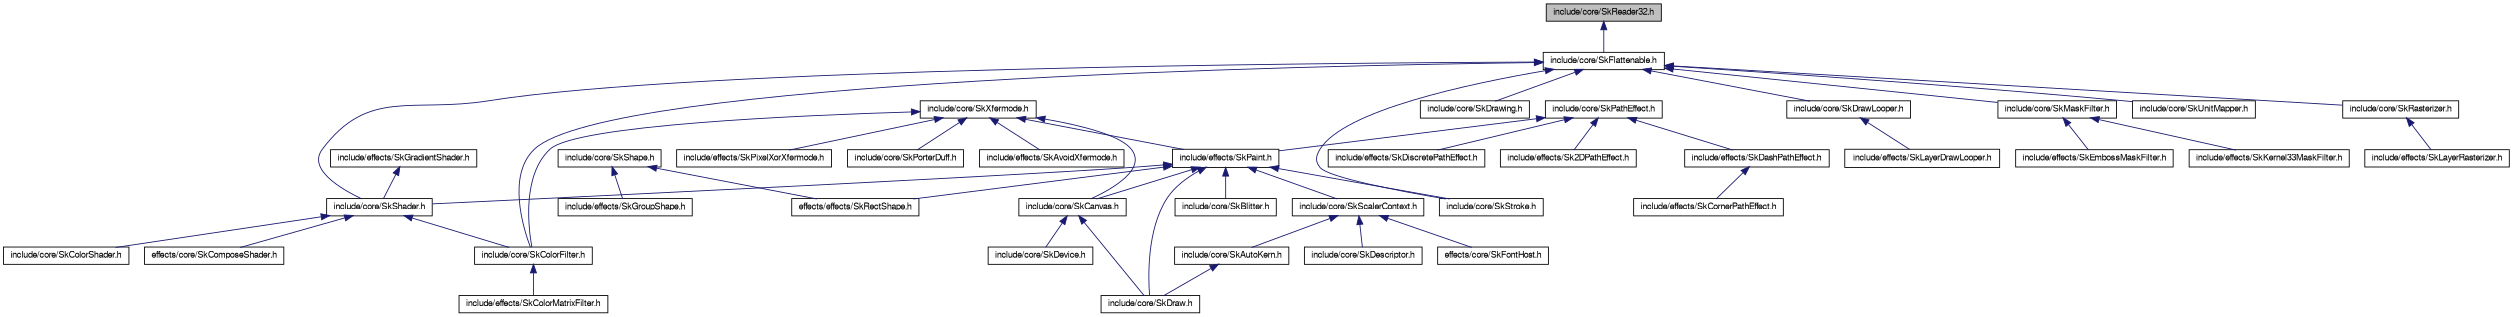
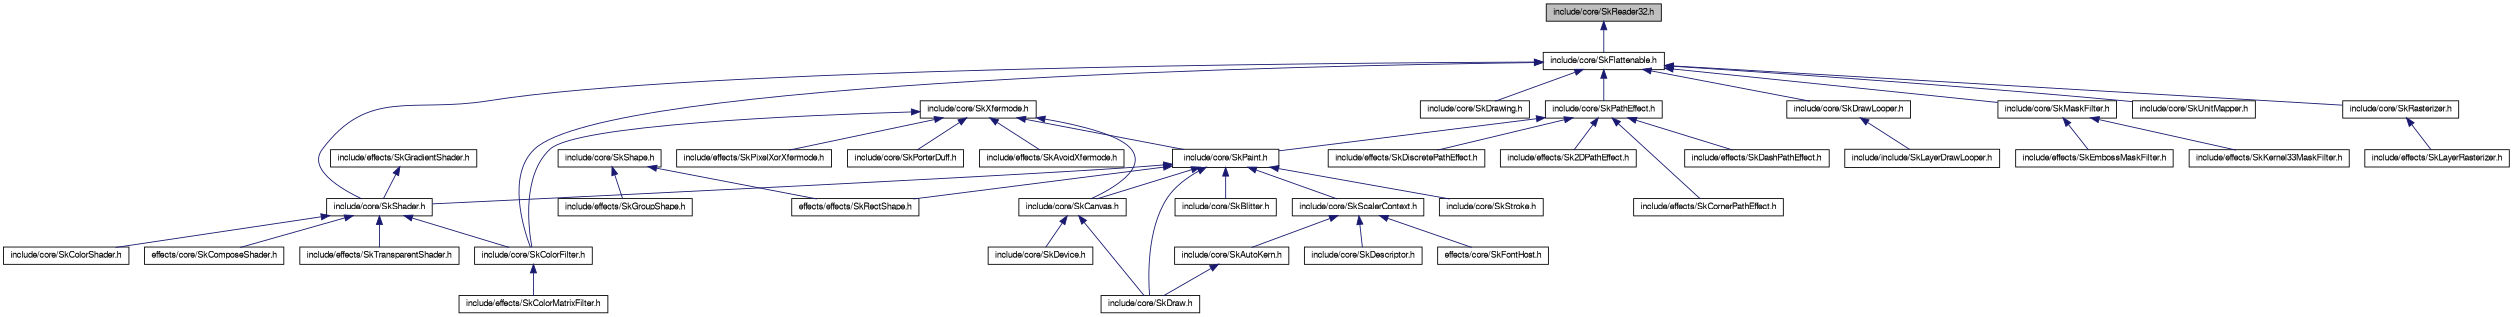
(1356, 121) -> (1604, 90)
(1226, 158) -> (1226, 158)
(1922, 158) -> (1922, 158)
(1730, 186) -> (1659, 161)
none -> (379, 256)
